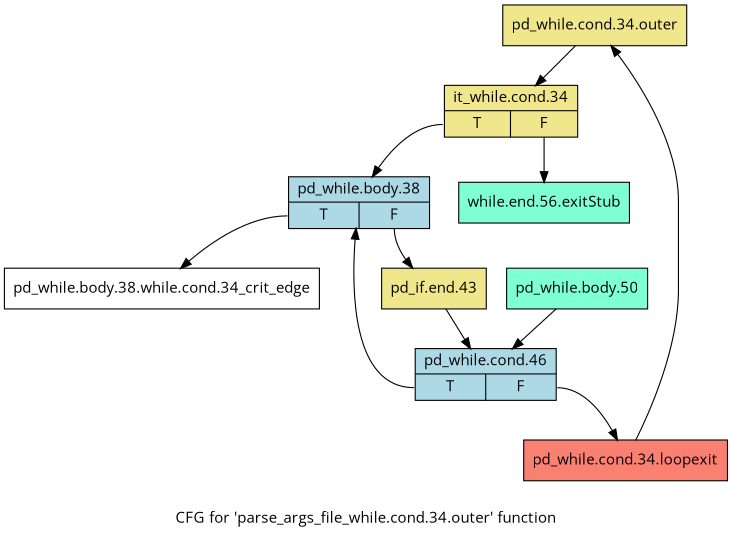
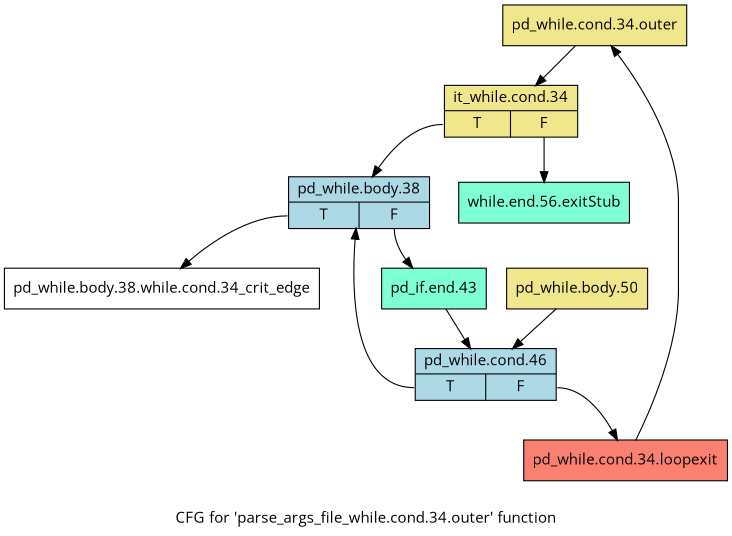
(434, 289) -> (434, 289)
(577, 289) -> (577, 289)
